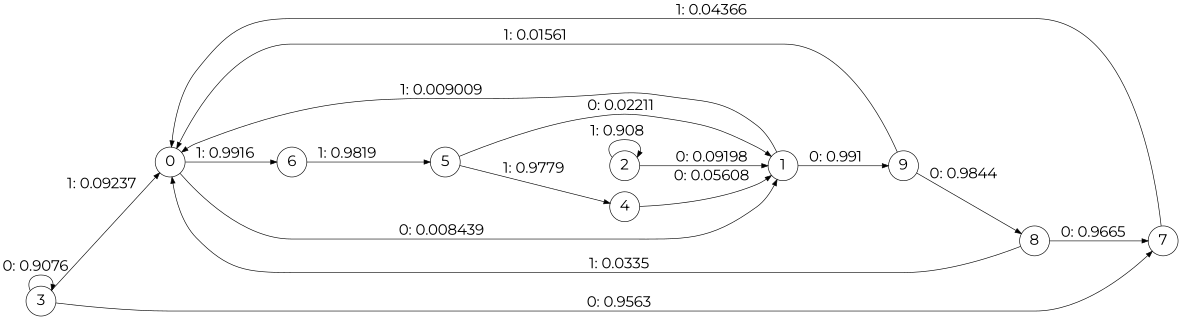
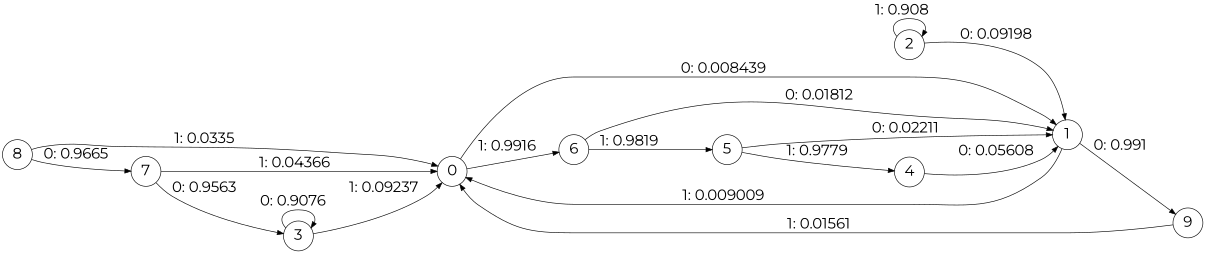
none -> (814, 106)
(966, 202) -> none
(609, 311) -> (213, 215)
